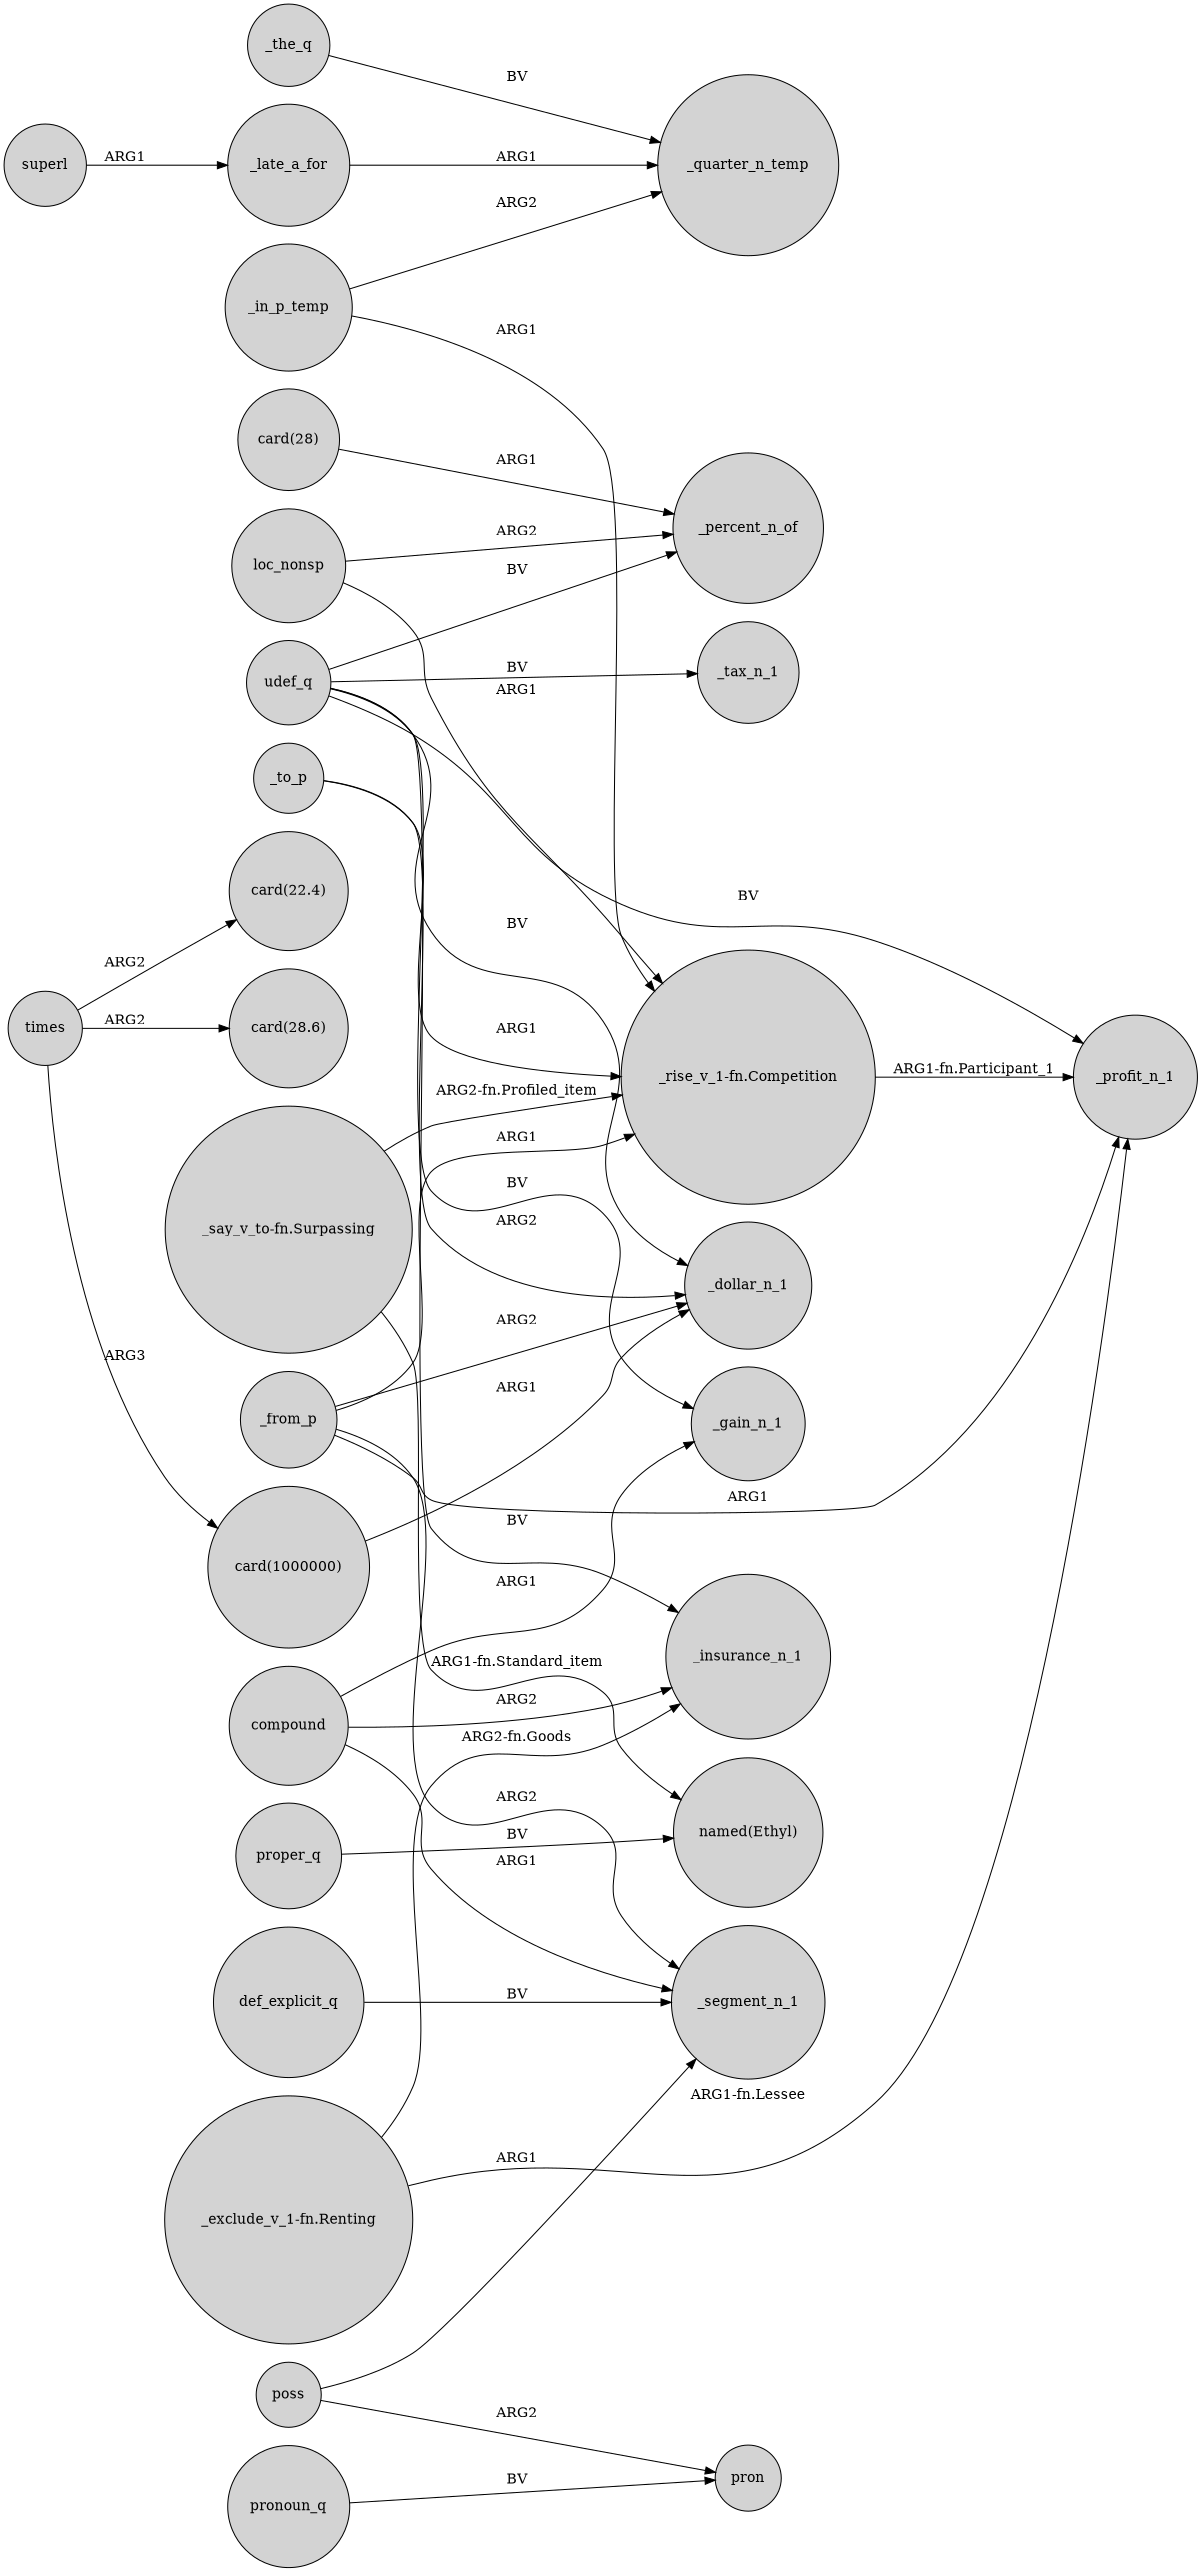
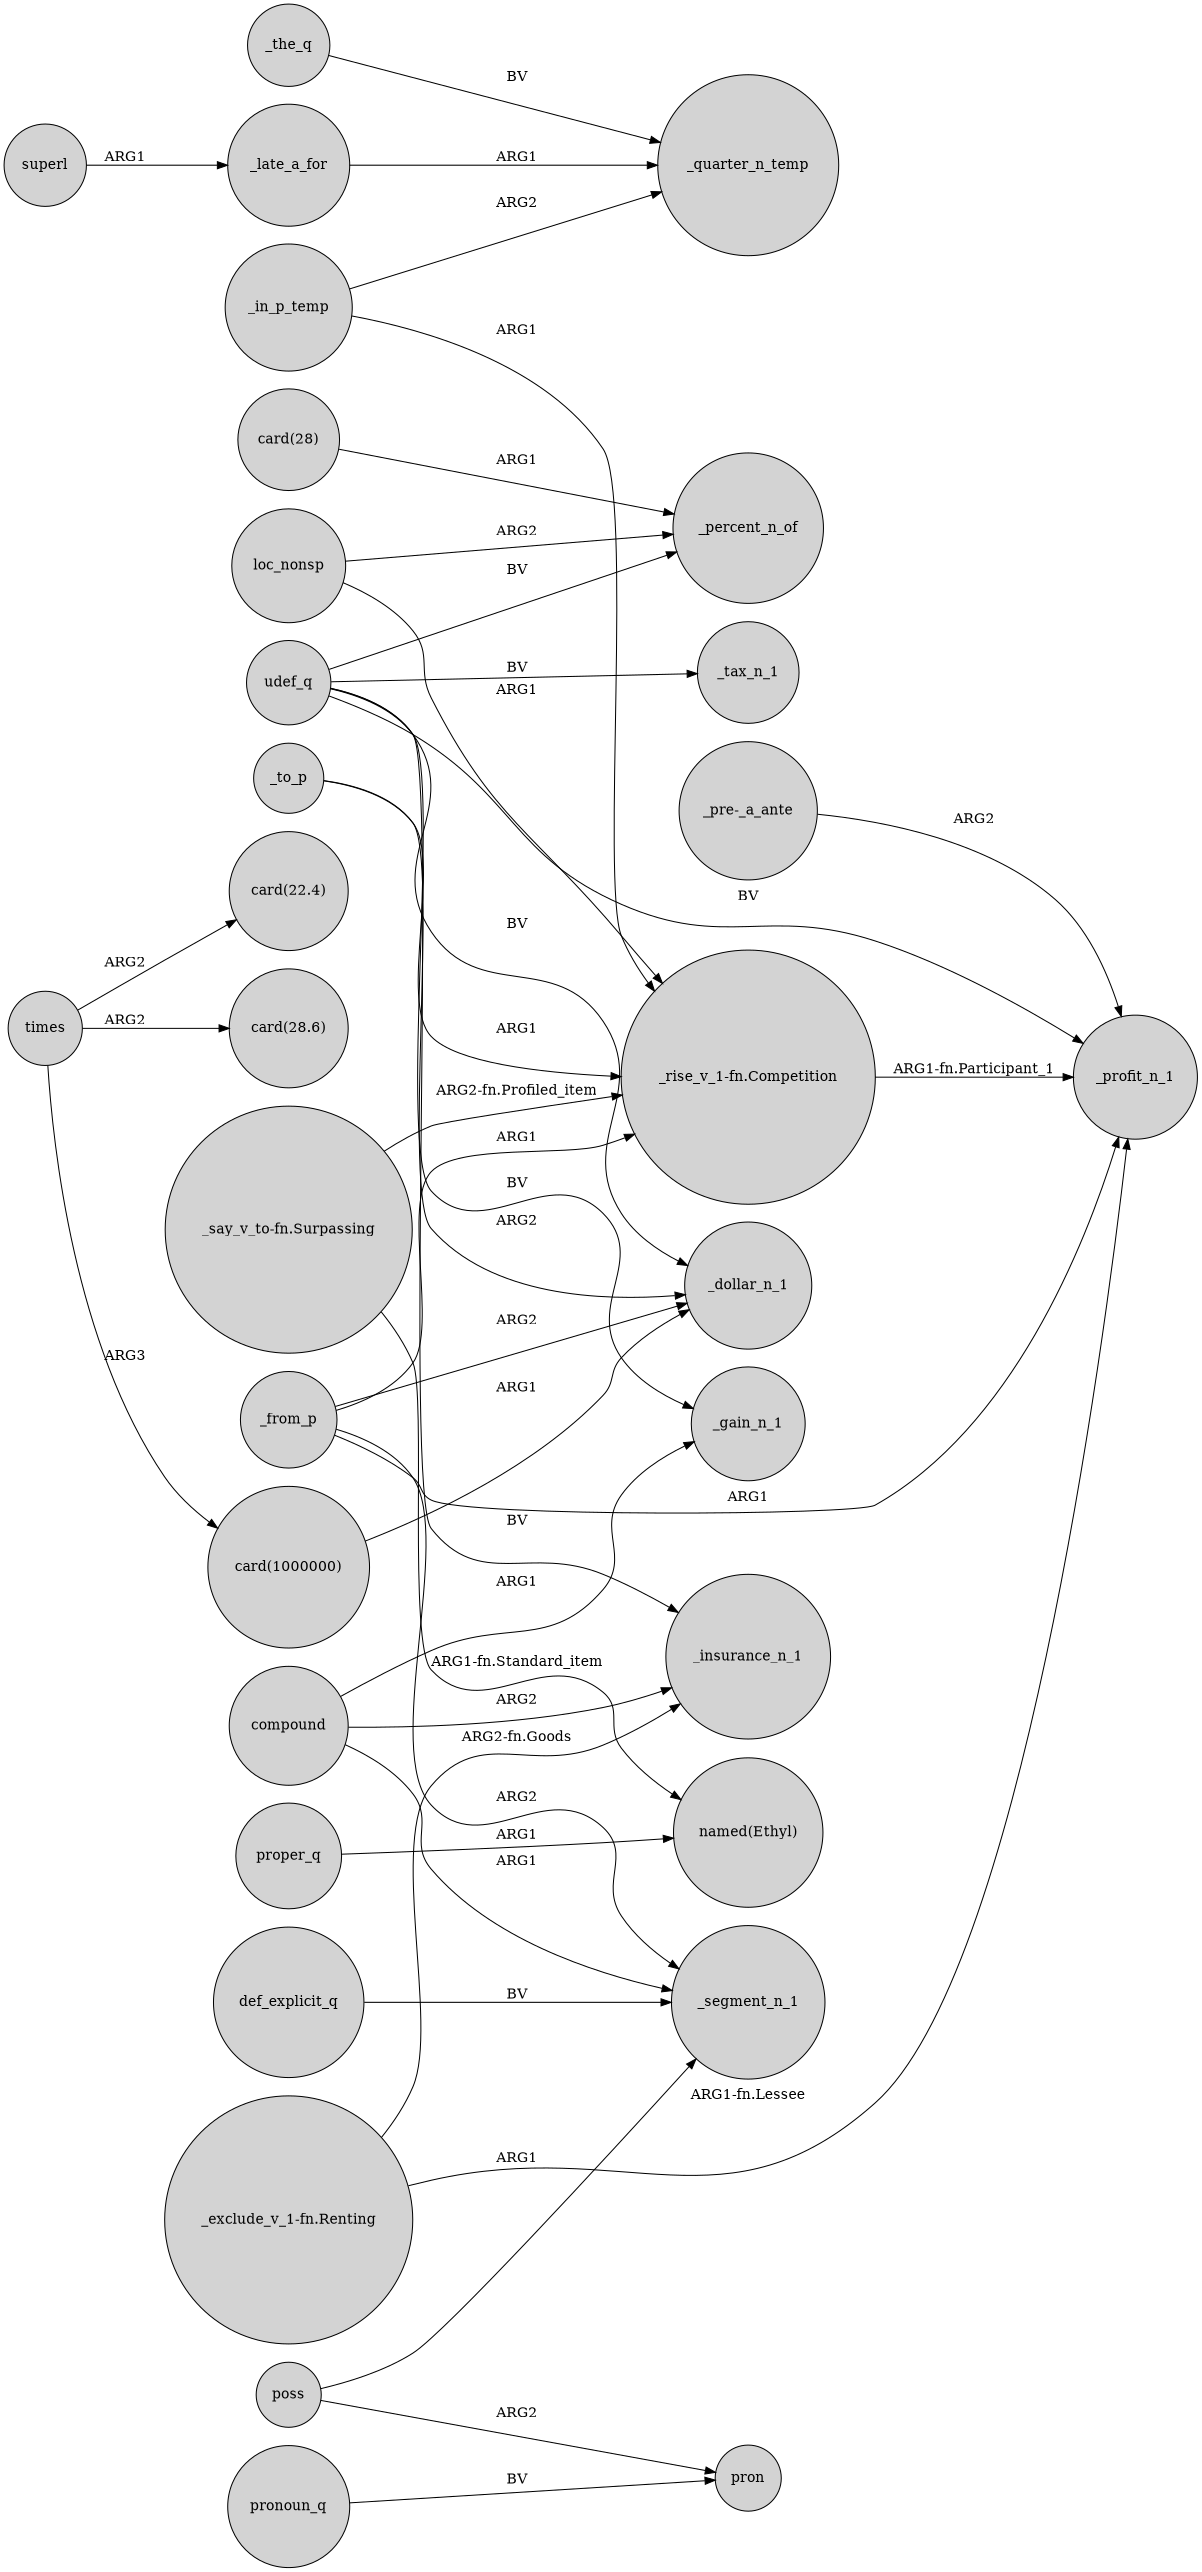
none -> (748, 811)
(517, 1835) -> (517, 1835)
